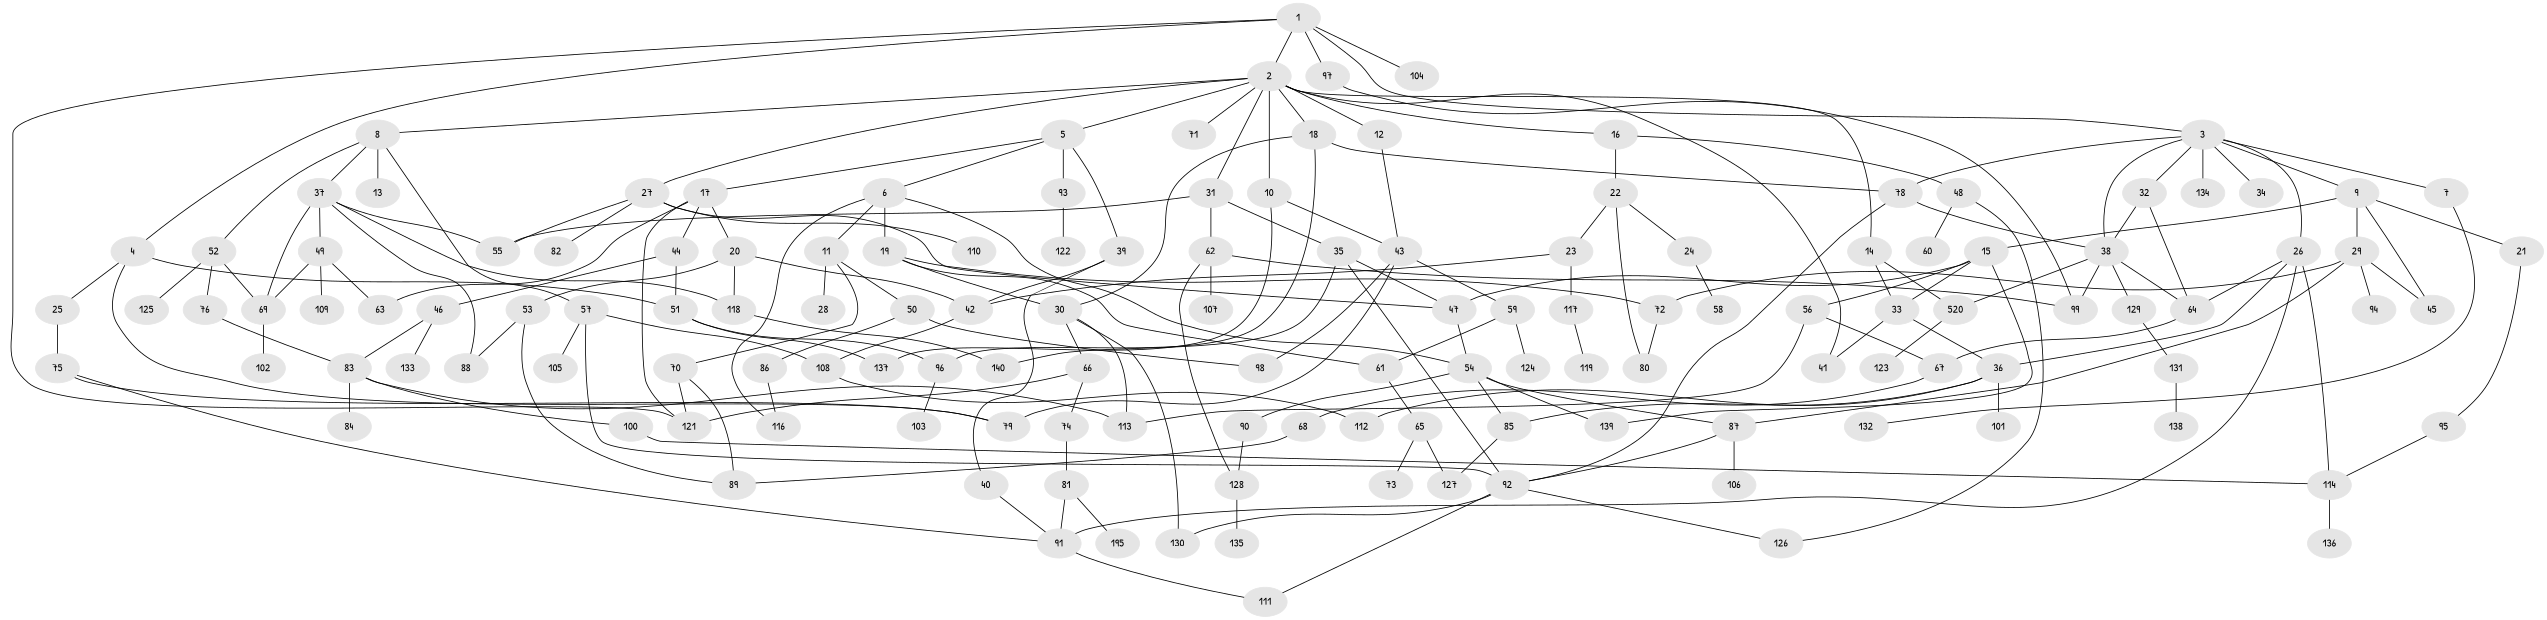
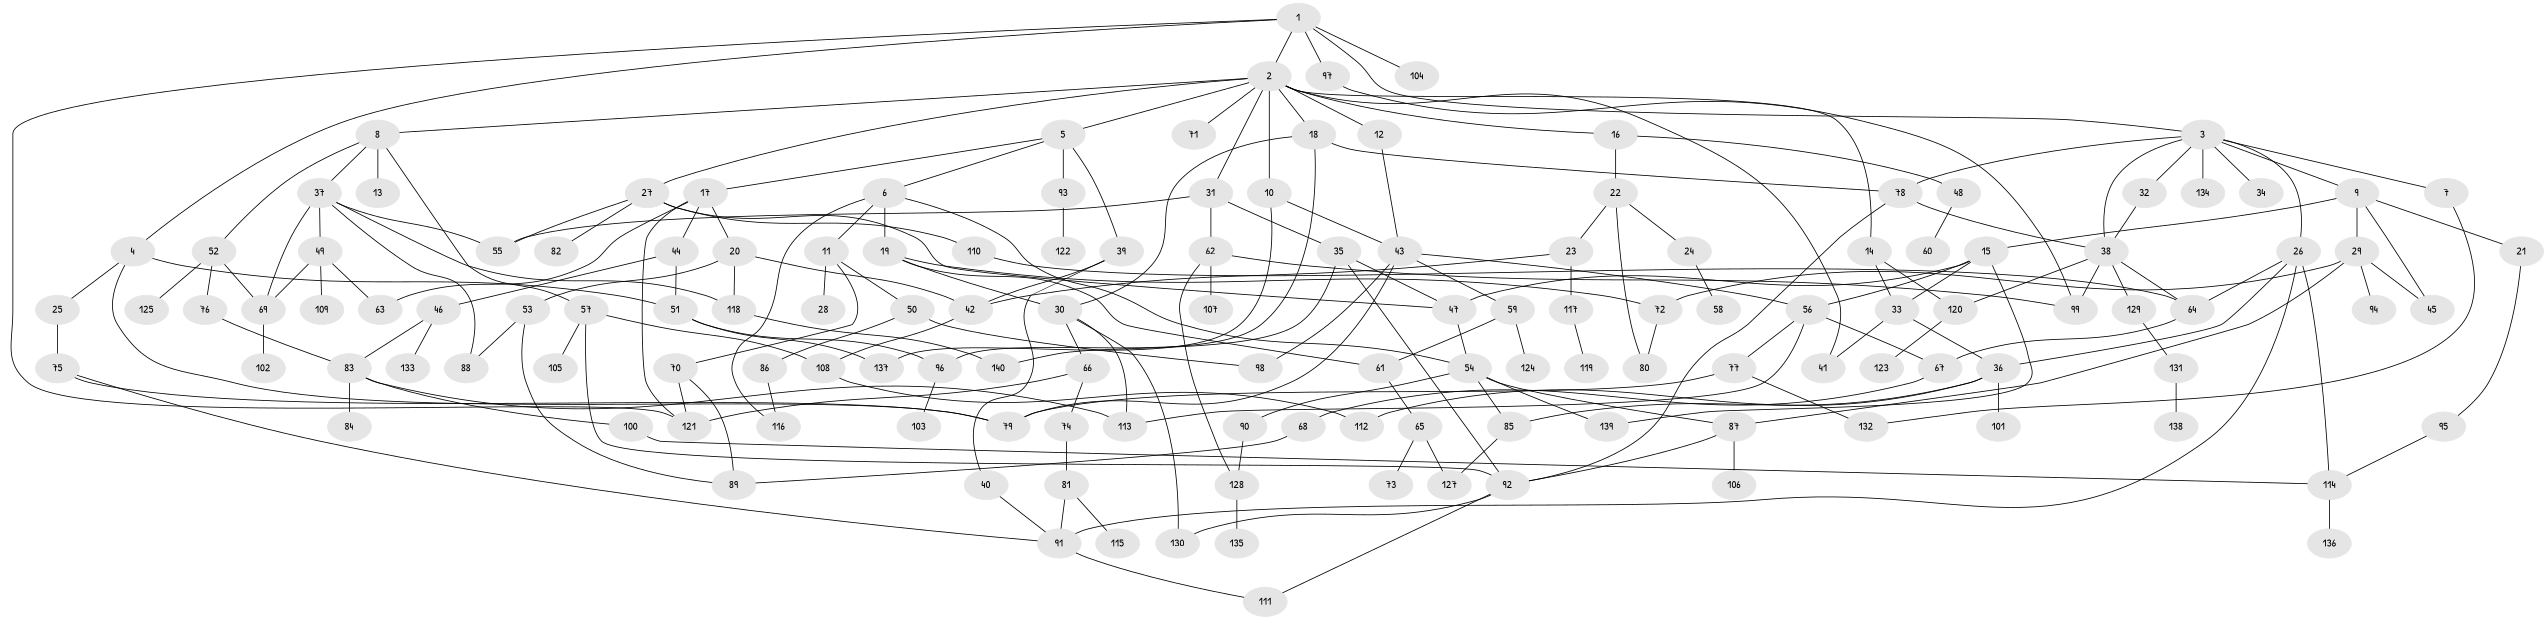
(2168, 251) -> (1526, 272)
none -> (1541, 266)
(1956, 310) -> (1956, 310)
none -> (1734, 368)
(1118, 543) -> (1118, 543)
(1781, 543) -> none
